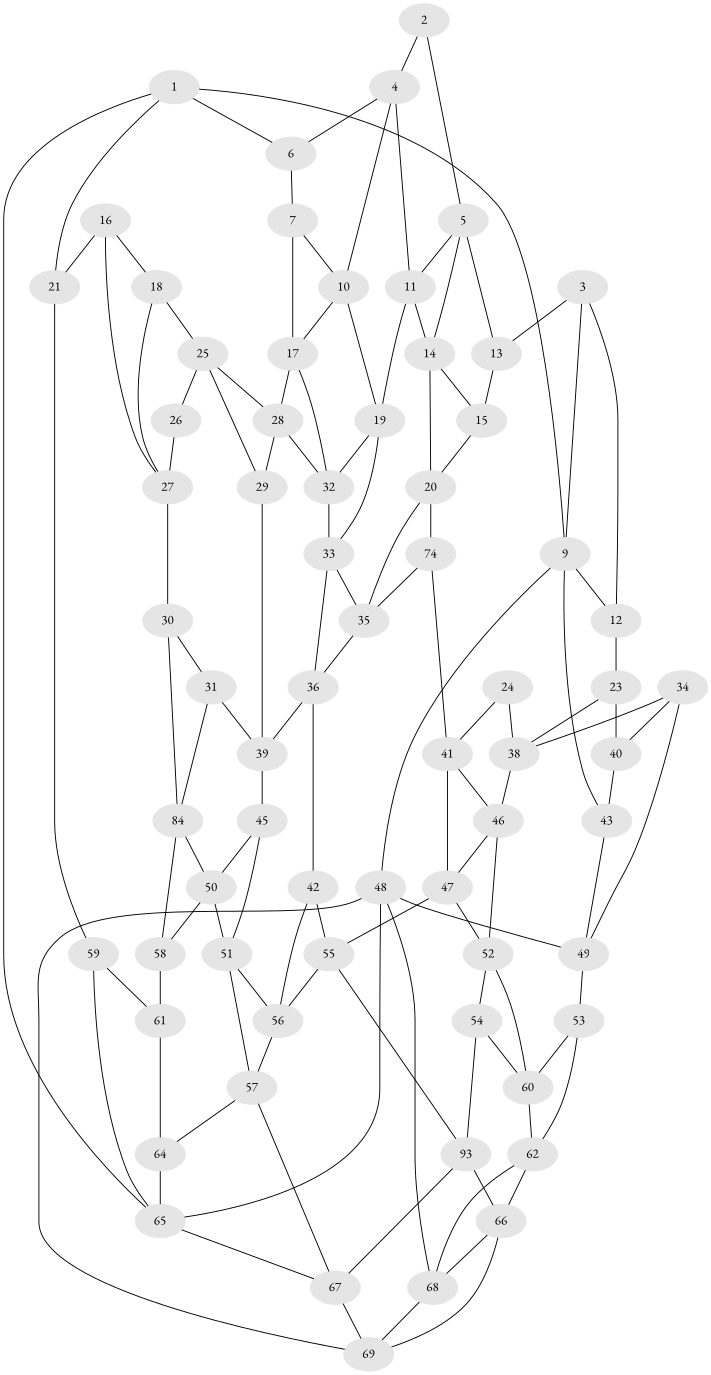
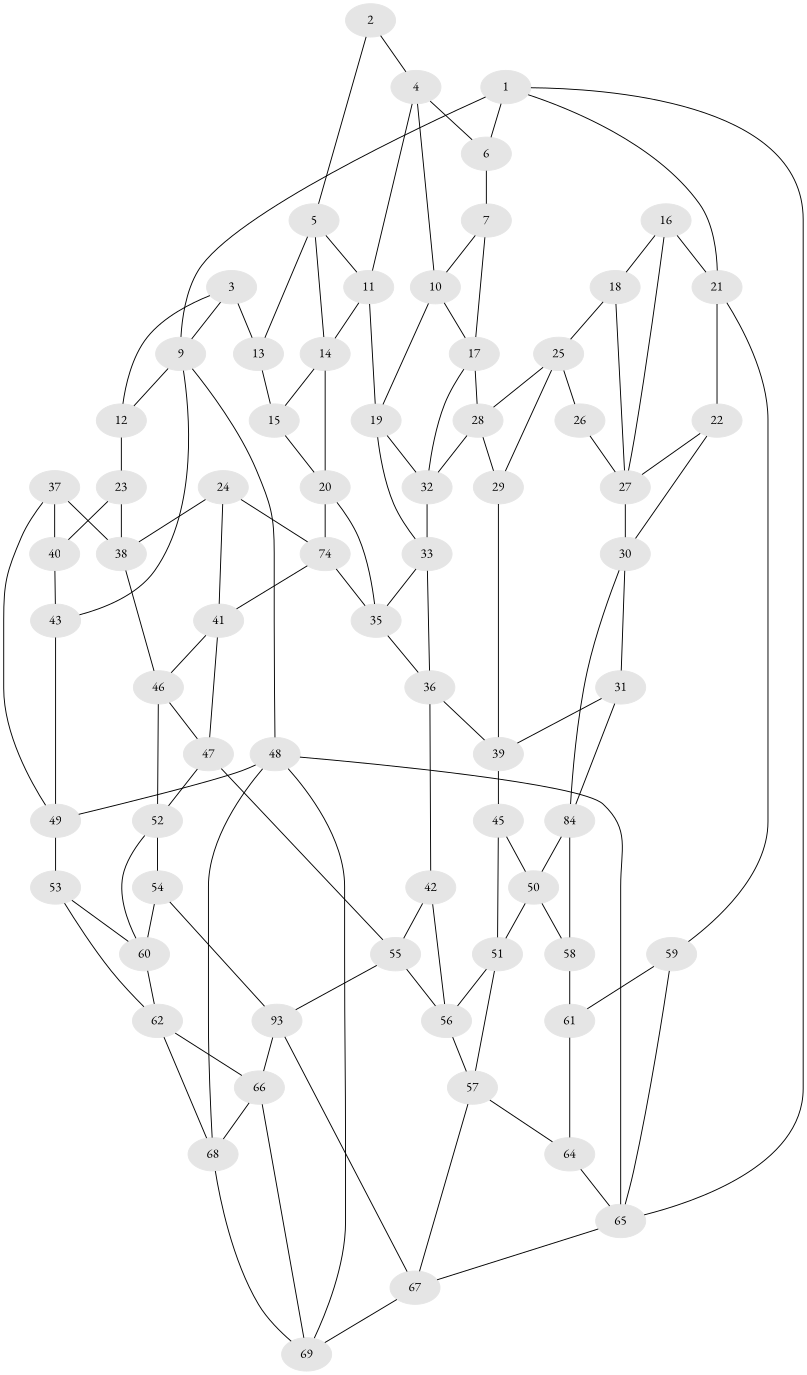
none -> (717, 421)
none -> (279, 524)
(683, 687) -> (55, 487)
